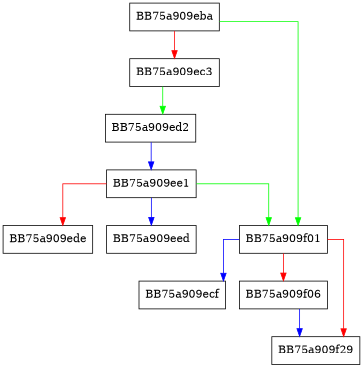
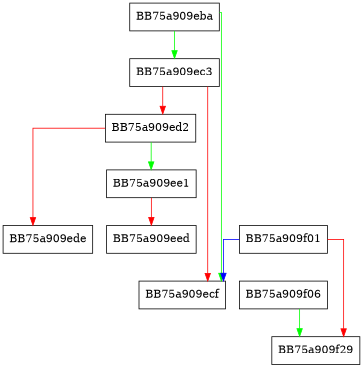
(175, 41) -> (175, 41)
(298, 80) -> (221, 142)
(163, 96) -> (163, 96)
(151, 152) -> (151, 152)
none -> (208, 180)
(68, 184) -> (33, 137)
(249, 184) -> none
(151, 208) -> (151, 208)
(283, 263) -> none
(300, 319) -> (300, 319)
